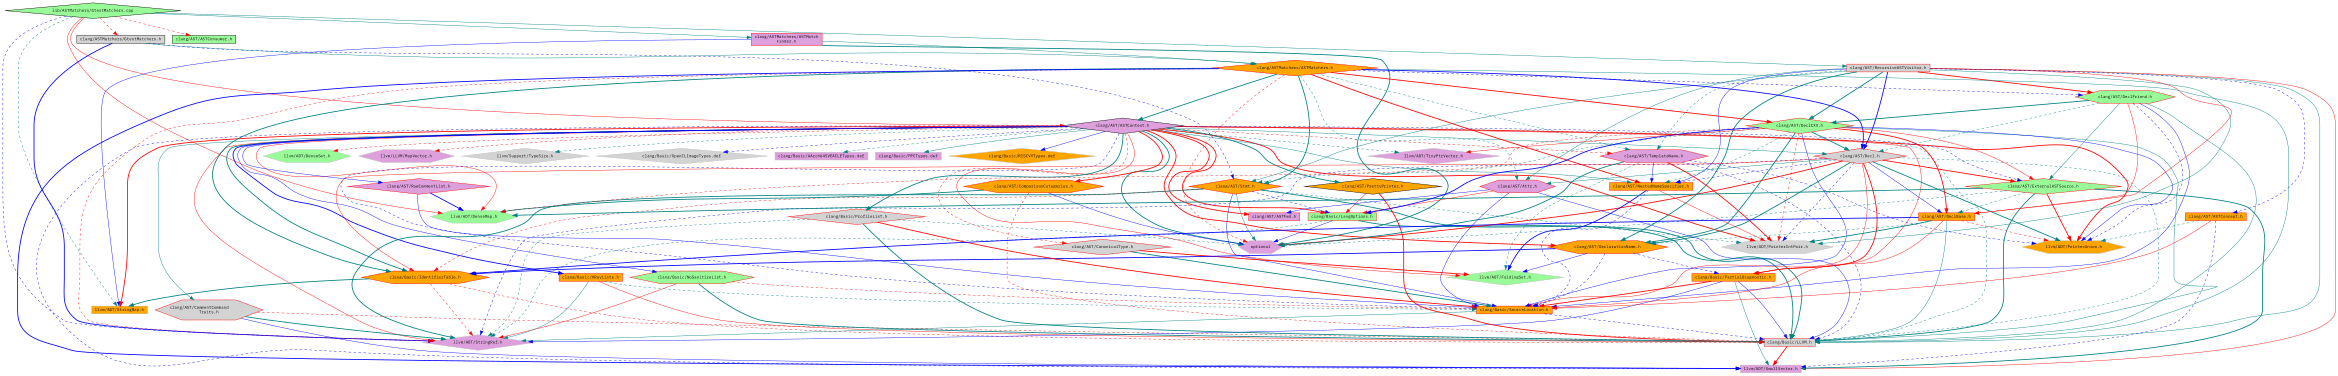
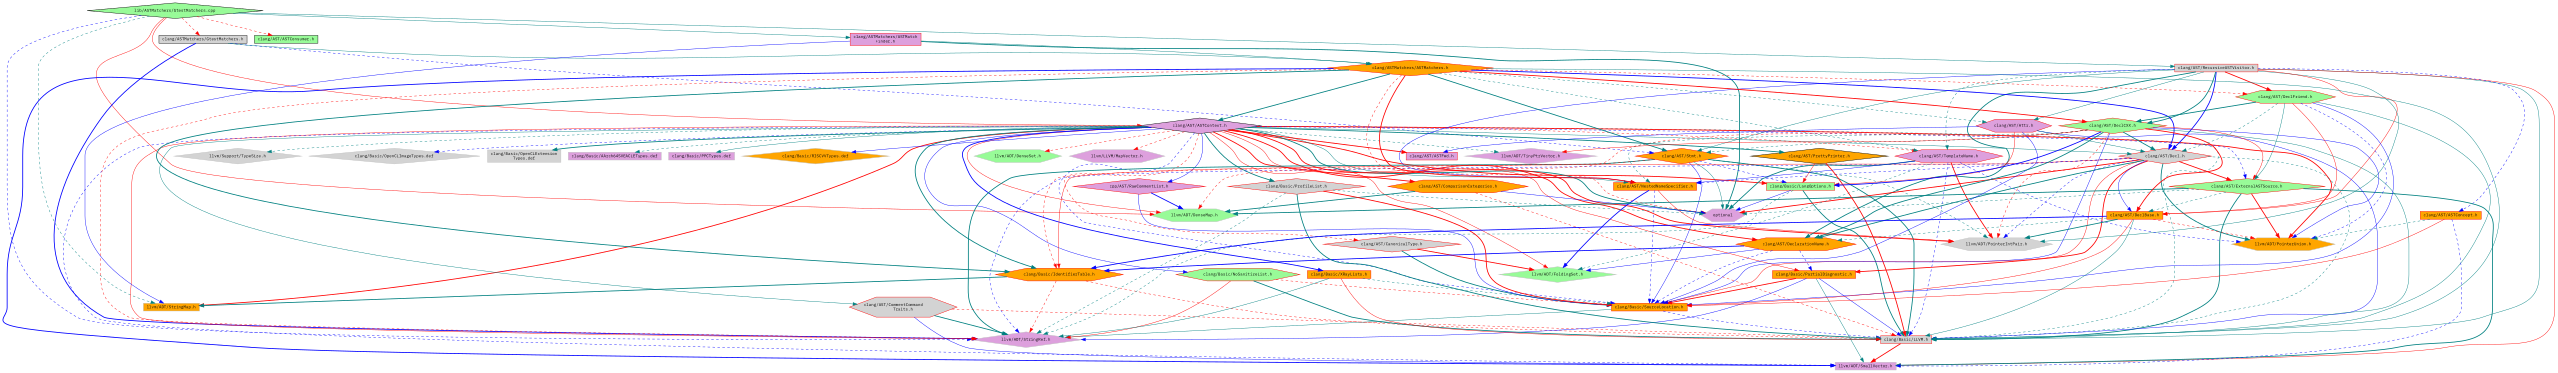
(1698, 82) -> (1840, 79)
none -> (524, 156)
(1691, 171) -> (2097, 142)
(419, 186) -> (1139, 186)
